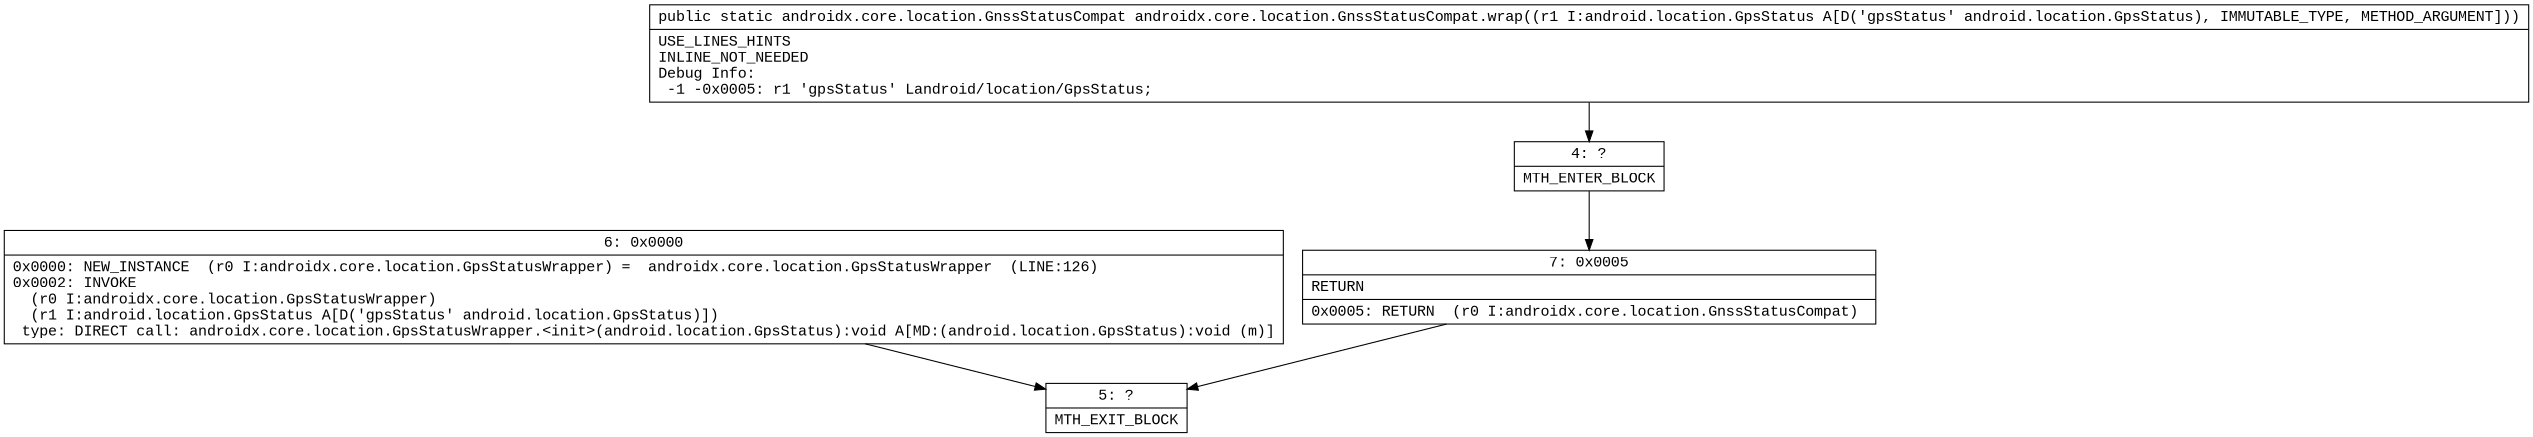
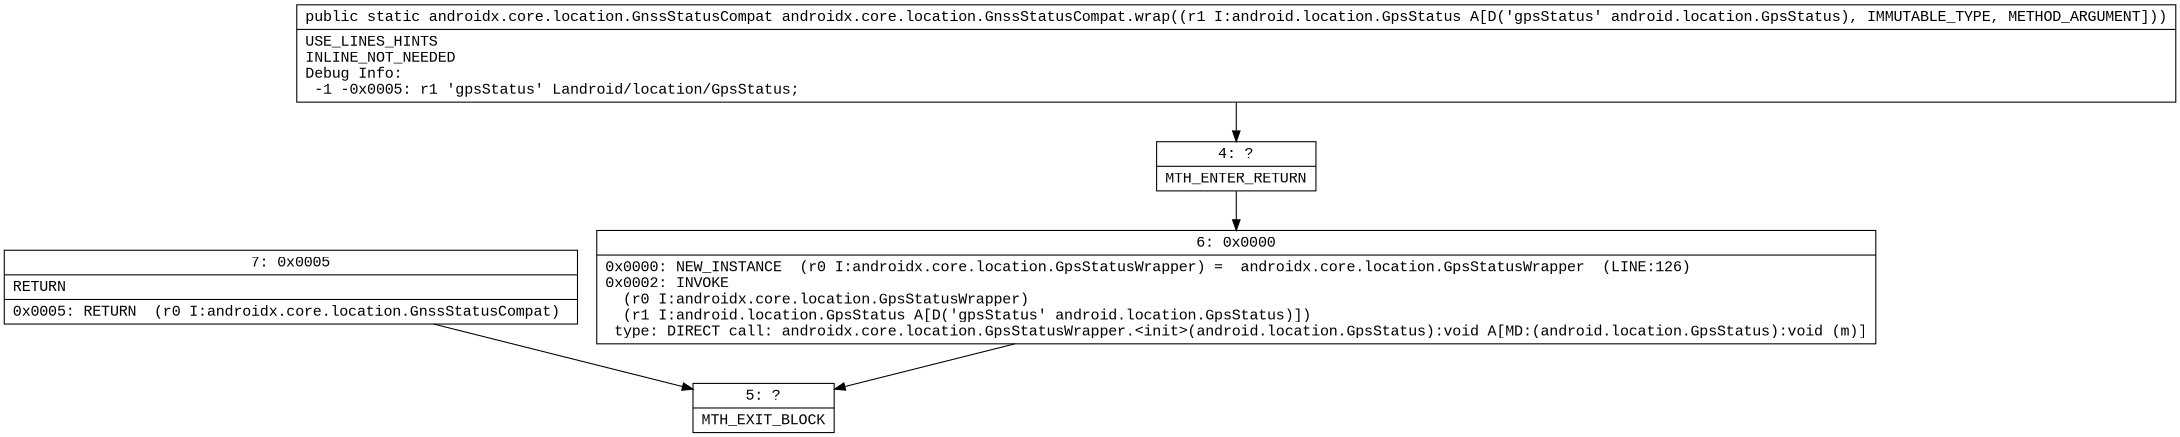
(1589, 178) -> (1236, 178)
(1589, 215) -> (1236, 205)
